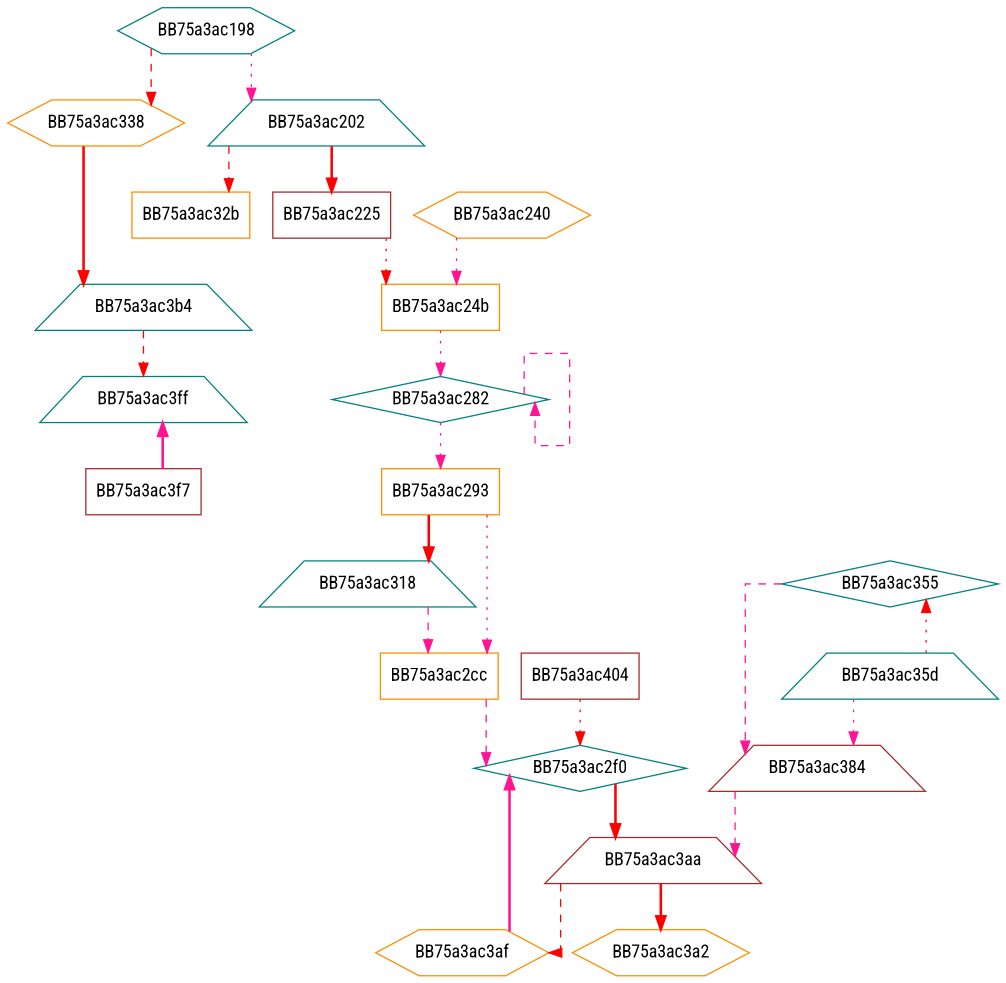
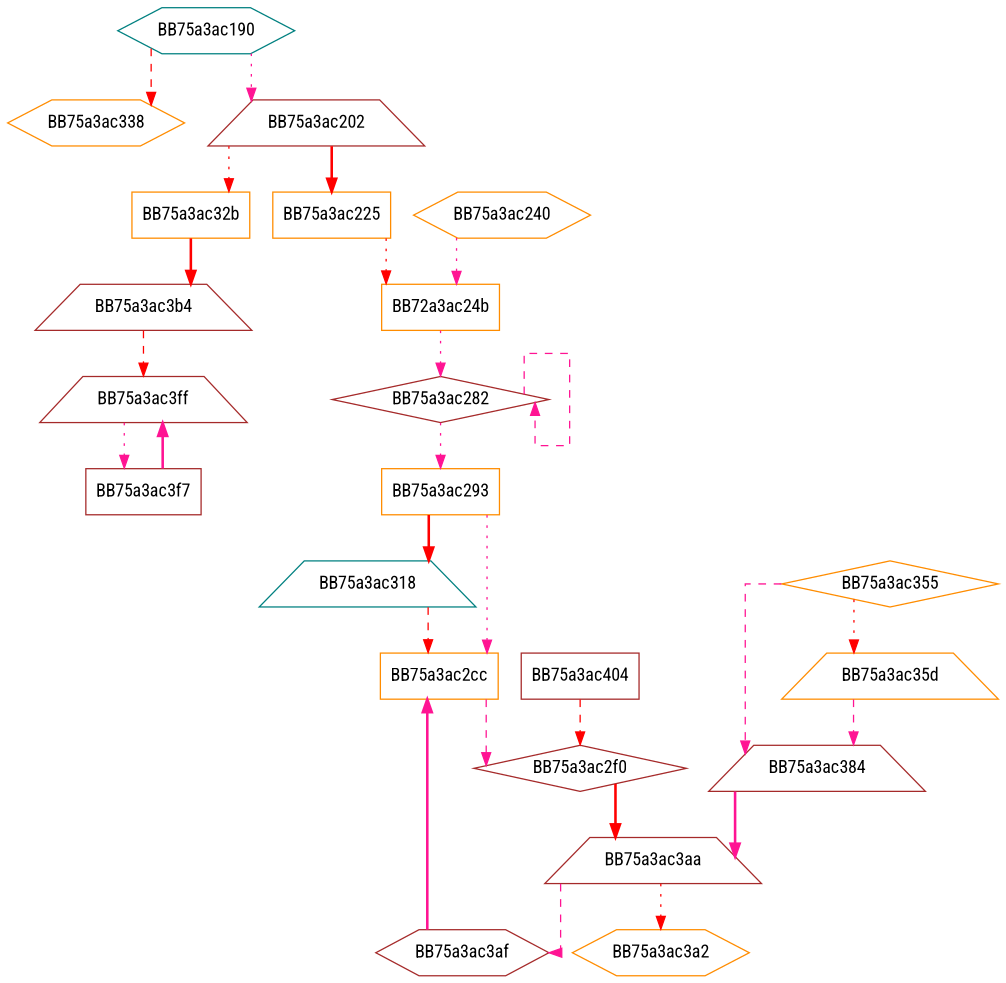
(206, 31) -> (206, 31)
(316, 123) -> (316, 123)
(229, 162) -> (229, 162)
(84, 209) -> (191, 255)
(332, 215) -> (332, 215)
(143, 307) -> (143, 307)
(441, 307) -> (441, 307)
(143, 400) -> (143, 400)
(441, 400) -> (441, 400)
none -> (124, 439)
(890, 584) -> (890, 584)
(428, 623) -> (428, 623)
(926, 633) -> (854, 620)
(890, 676) -> (890, 676)
(580, 716) -> (580, 716)
(854, 716) -> (854, 716)
(580, 768) -> (580, 768)
(735, 818) -> (735, 818)
(510, 860) -> (427, 821)
(661, 900) -> (661, 900)
(561, 919) -> (561, 919)
(462, 953) -> (462, 953)
